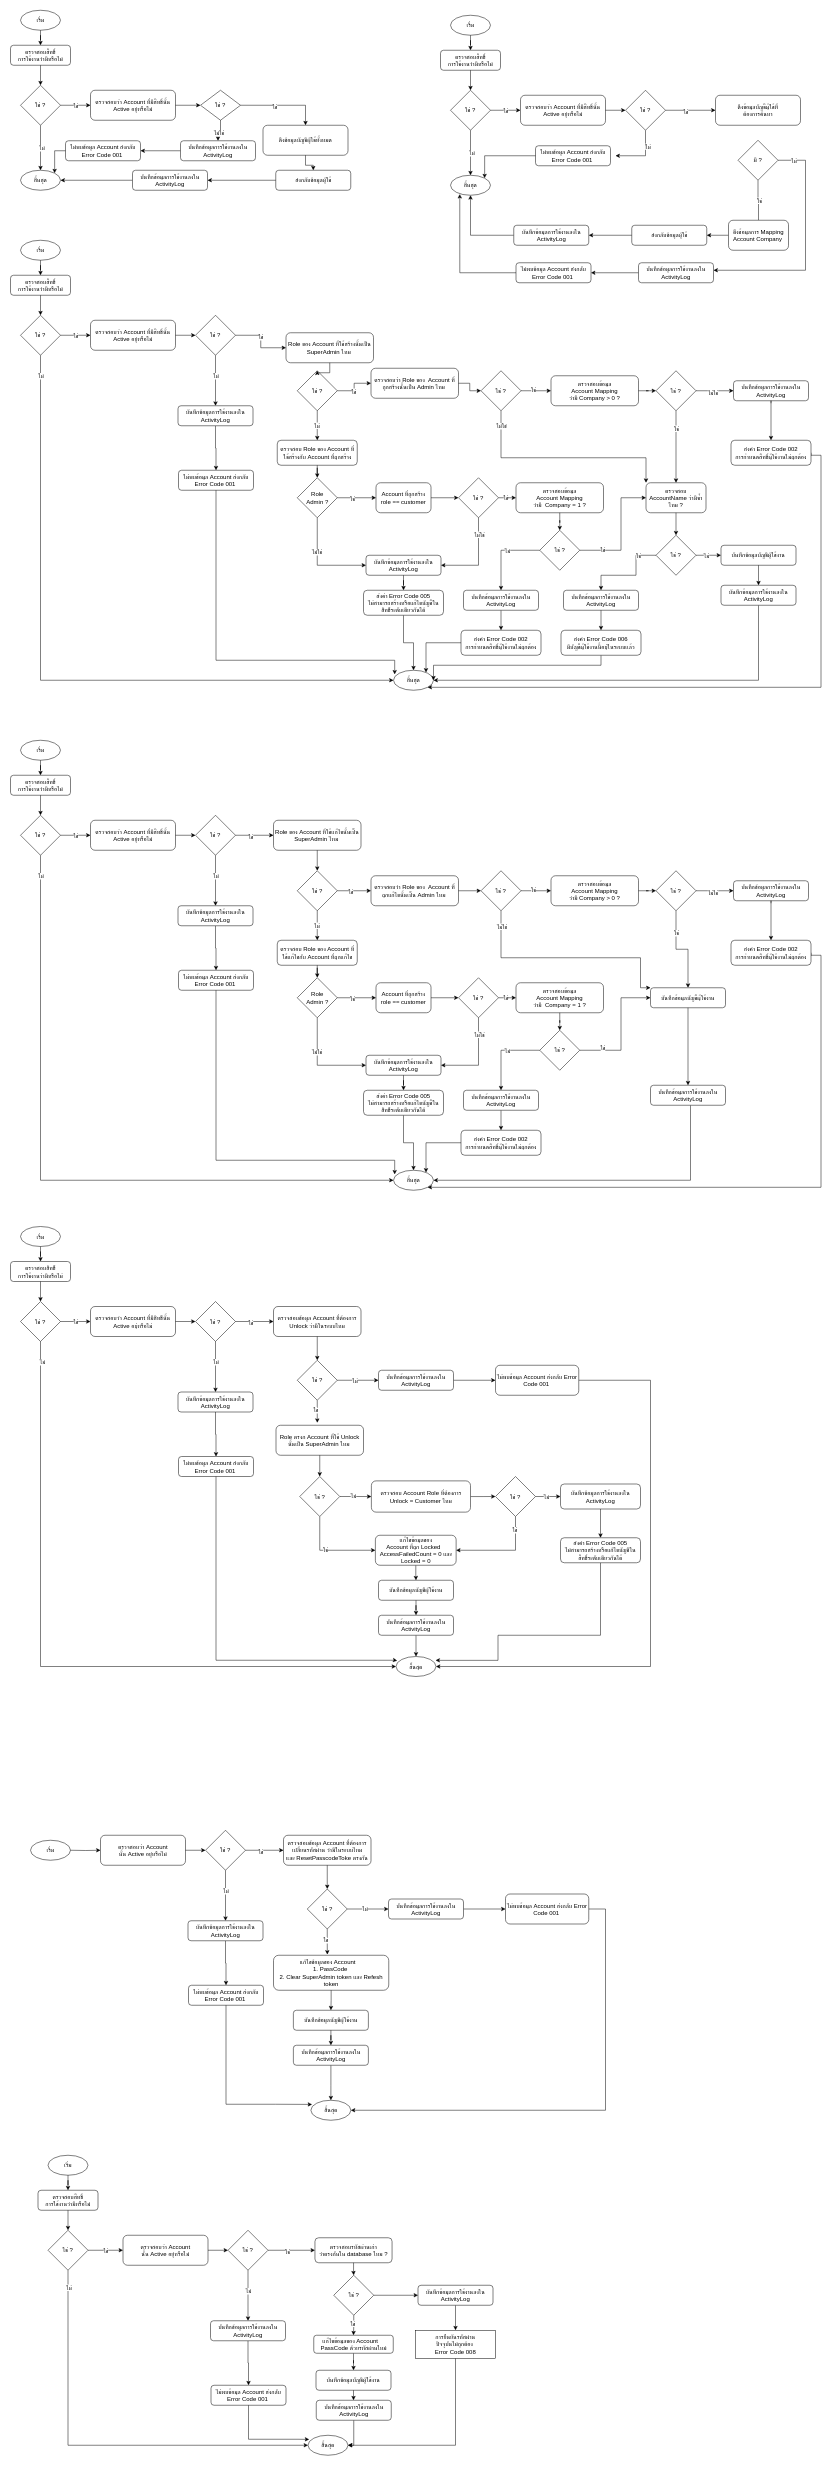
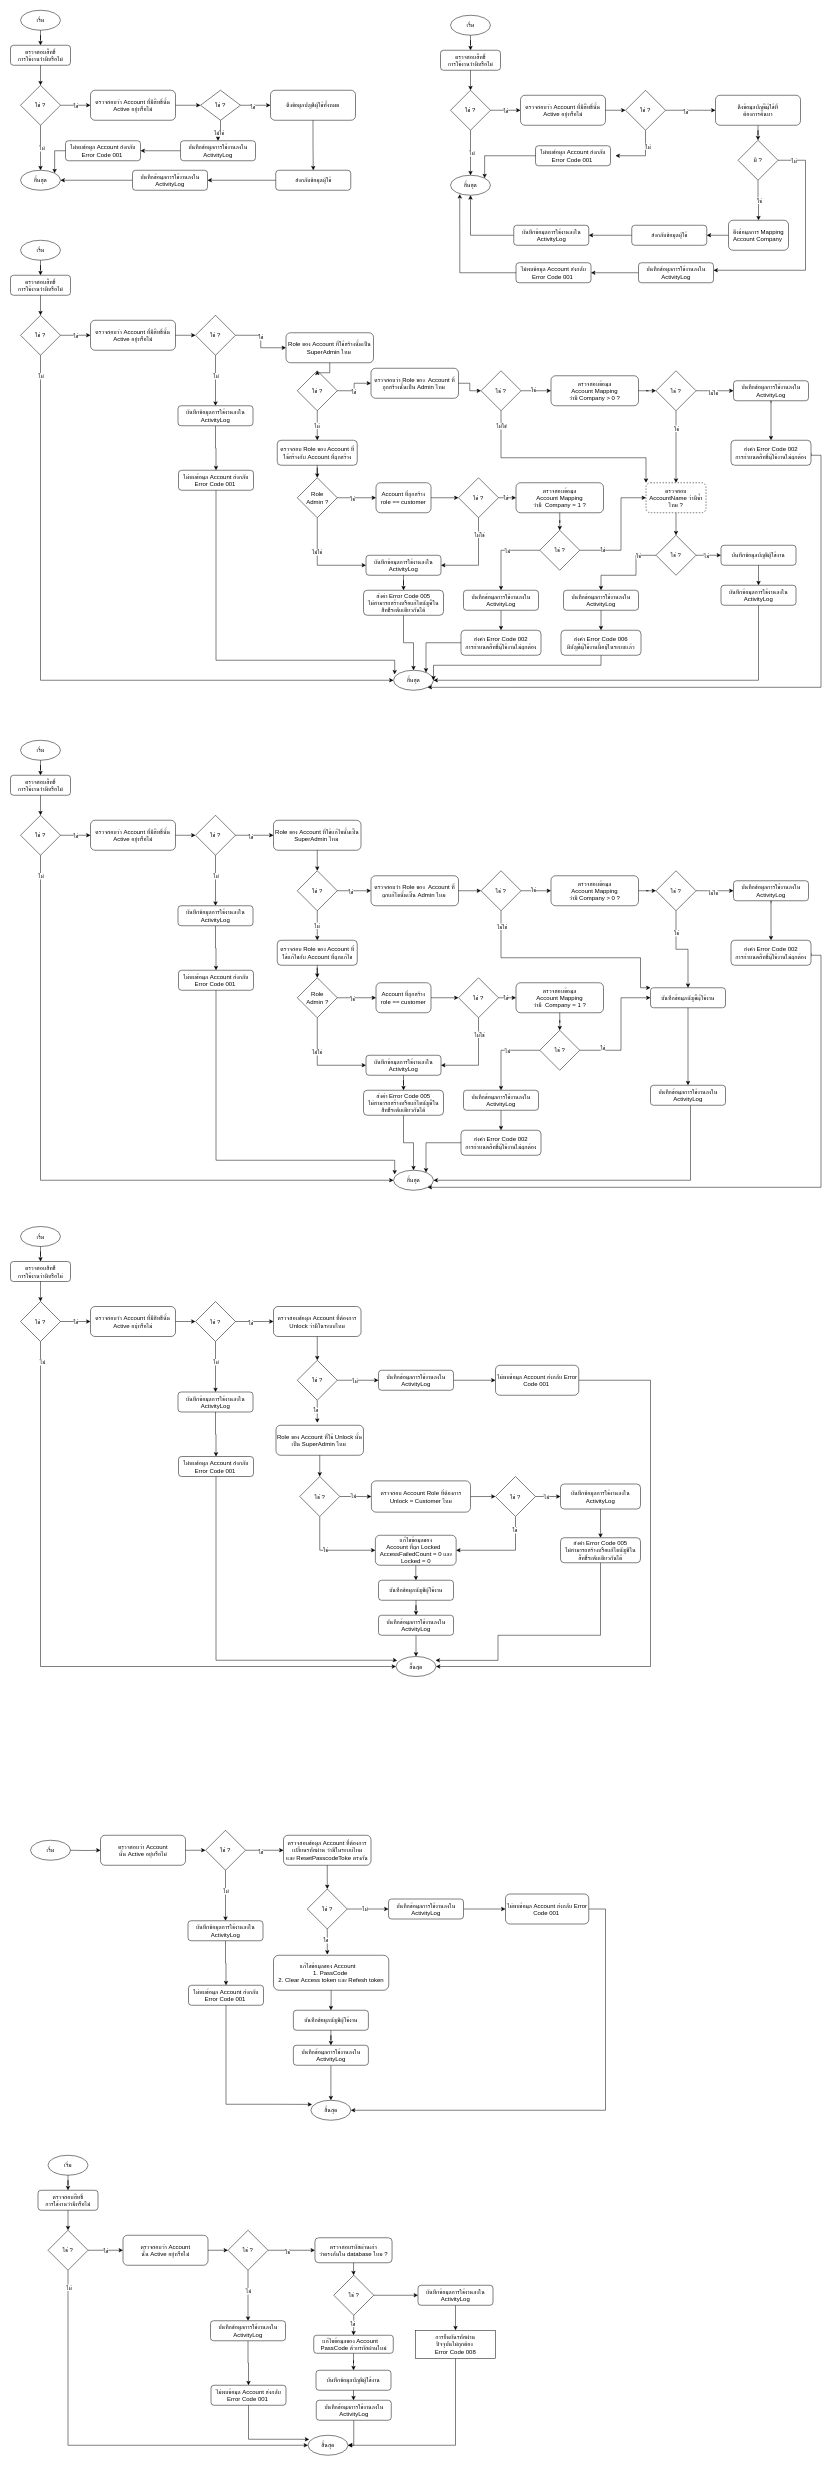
none -> (758, 133)
(305, 140) -> (313, 105)
(758, 217) -> (758, 215)
(676, 498) -> (676, 498)
(320, 1440) -> (320, 1440)
(331, 1973) -> (331, 1973)
